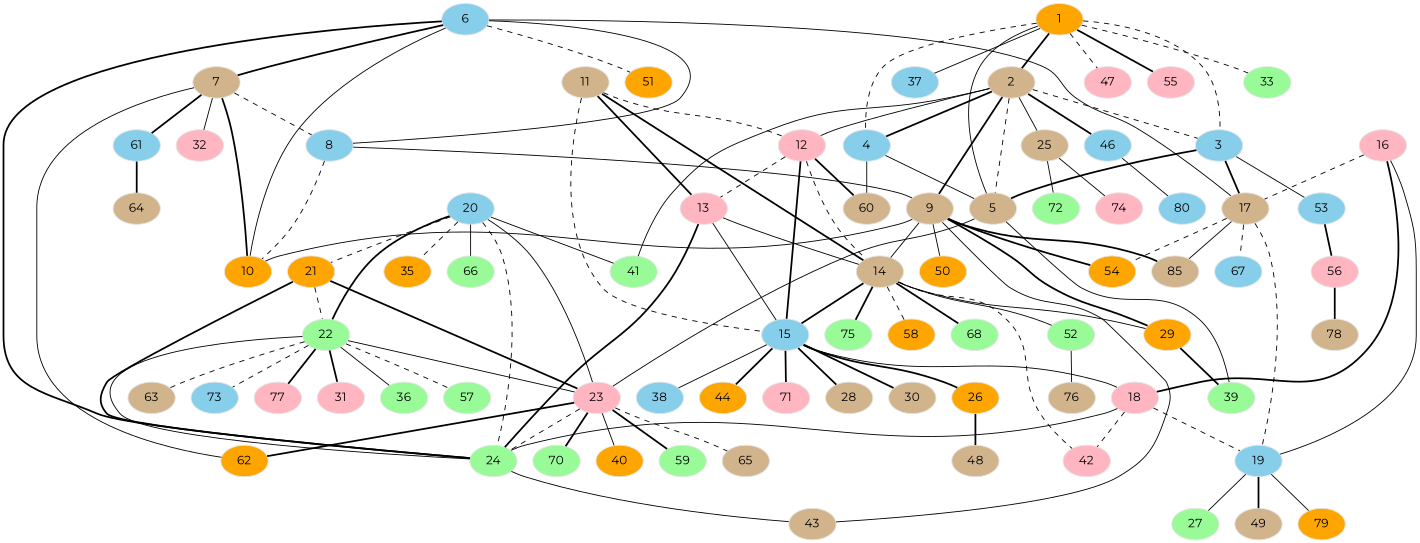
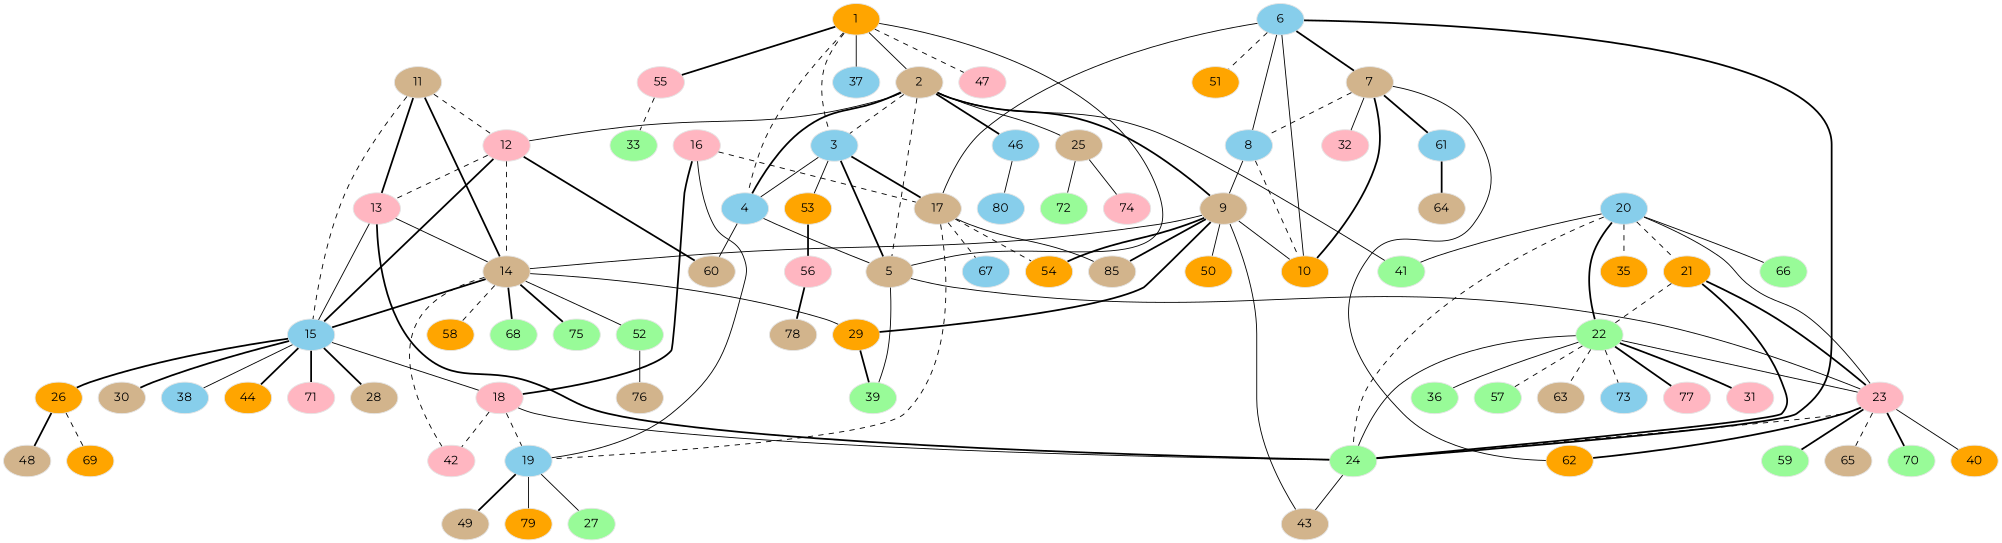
(1166, 47) -> (647, 114)
(1035, 51) -> (888, 51)
none -> (790, 177)
(1322, 209) -> (808, 209)
none -> (90, 461)
